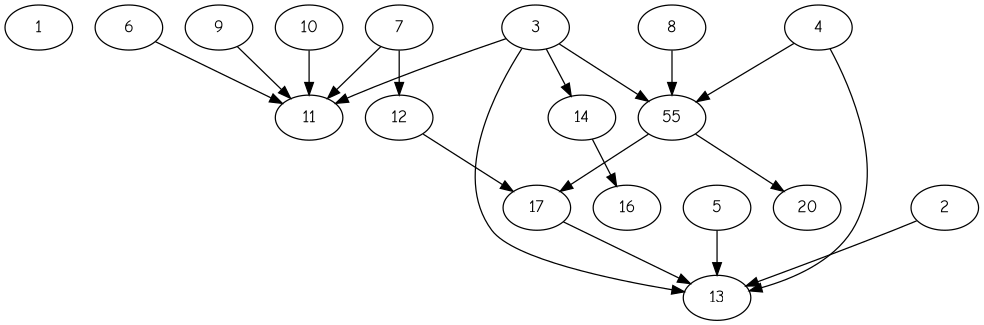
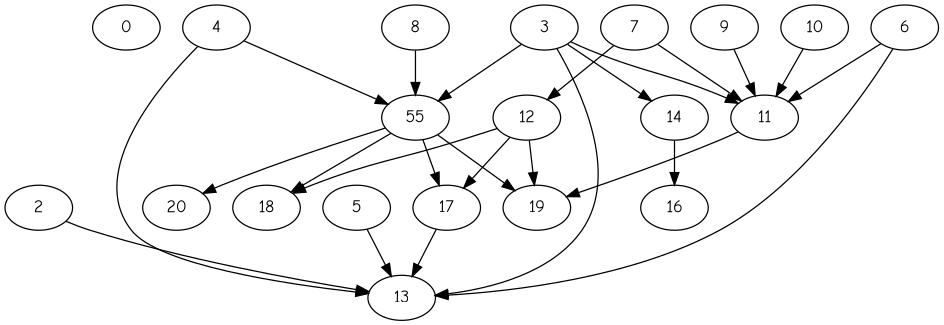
(39, 28) -> (126, 28)
none -> (267, 208)
none -> (537, 208)
none -> (707, 236)
